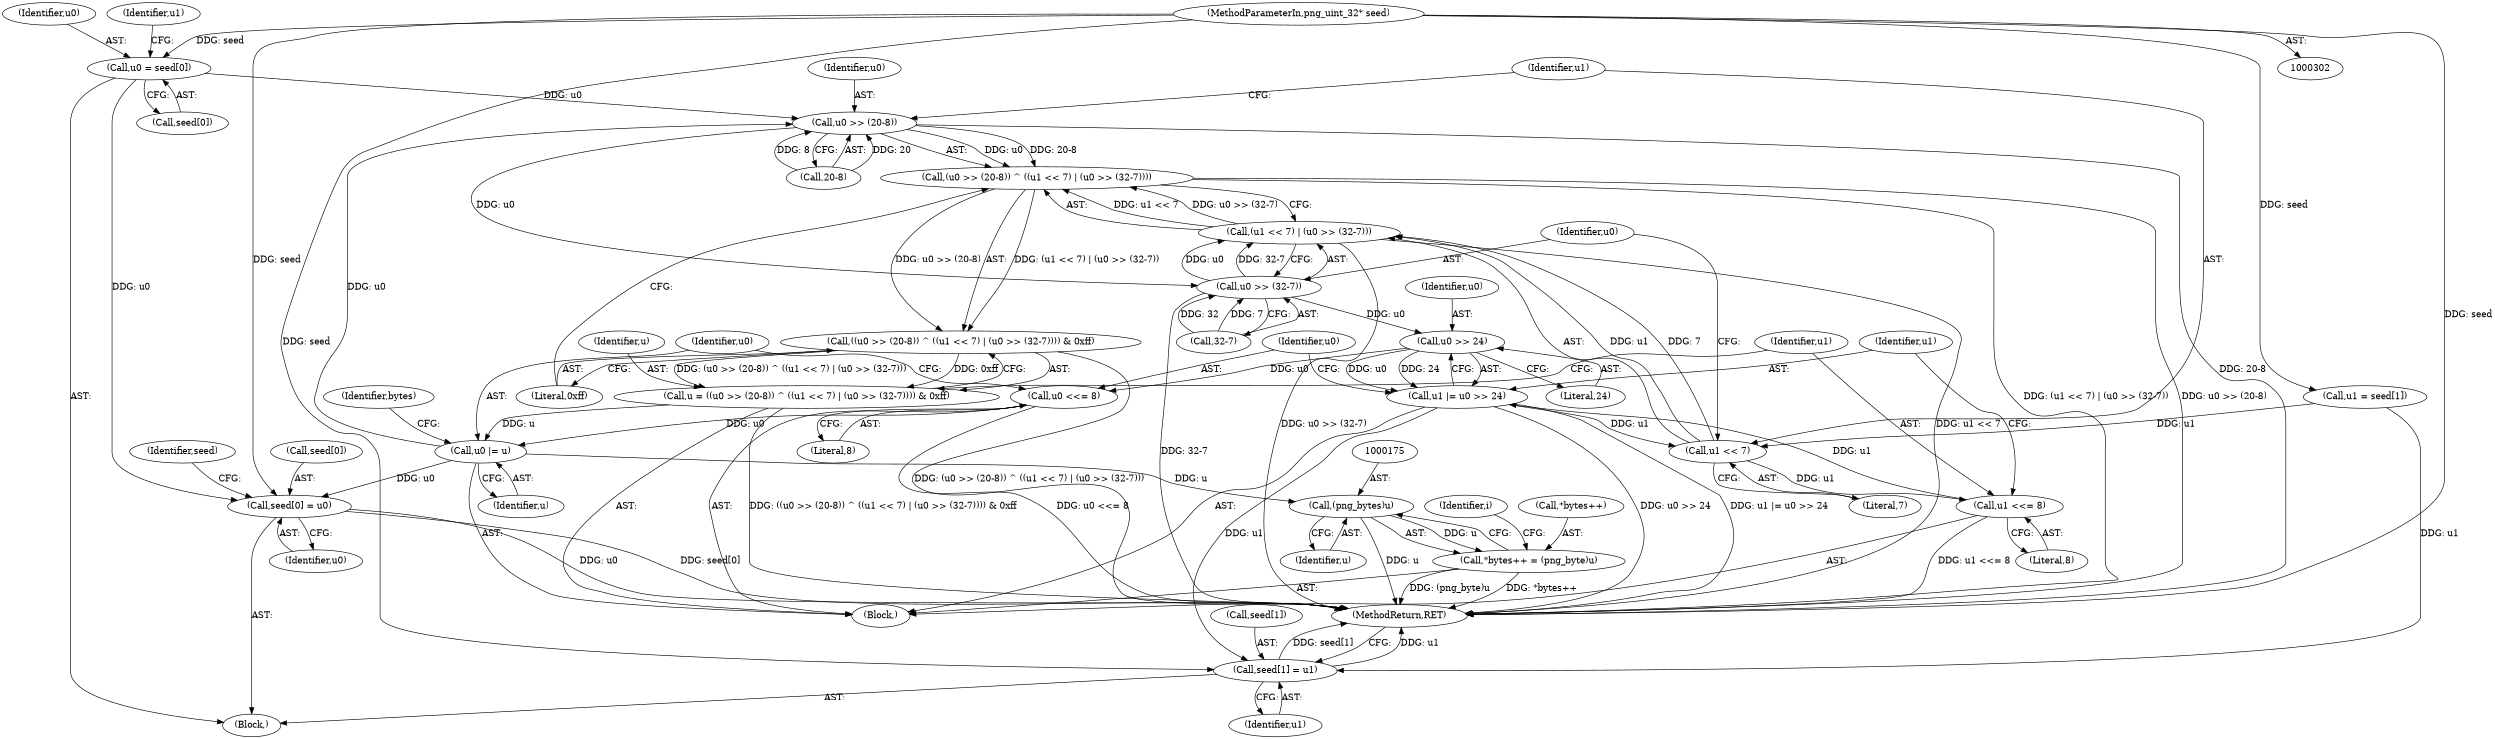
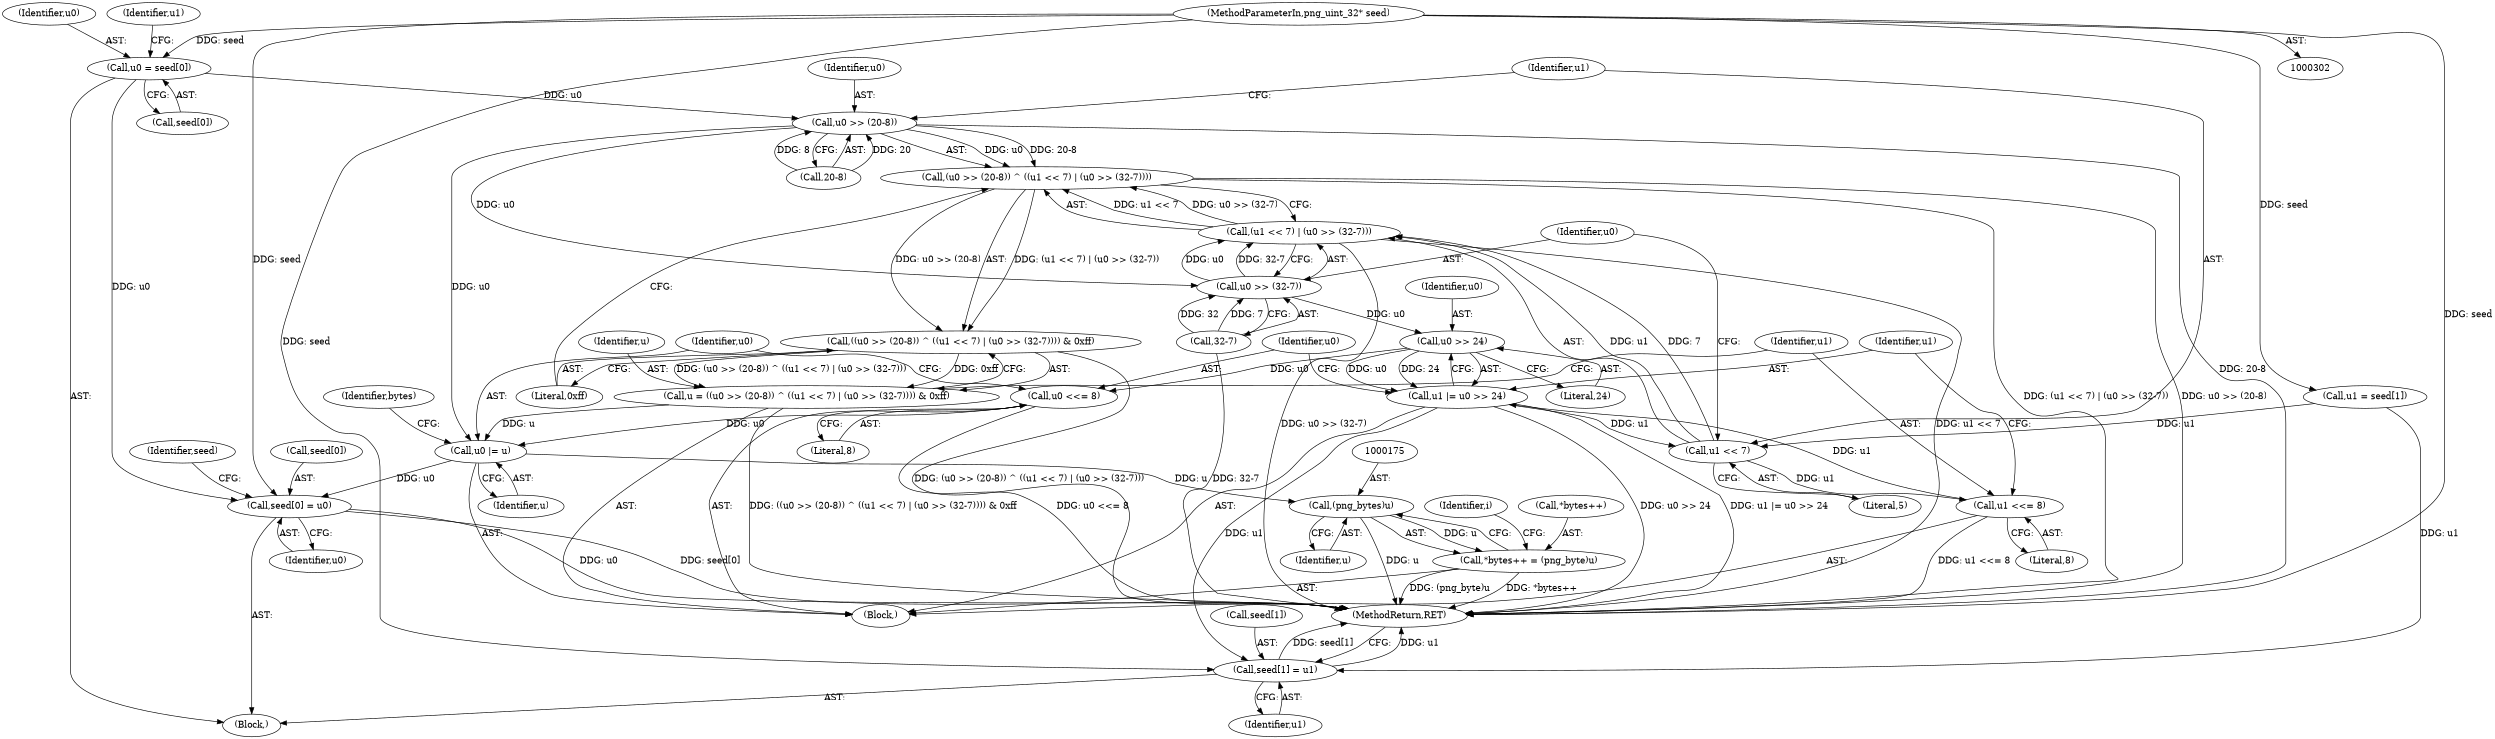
(379, 157) -> (489, 156)
(1885, 506) -> (1885, 506)
(1164, 507) -> (1188, 530)
